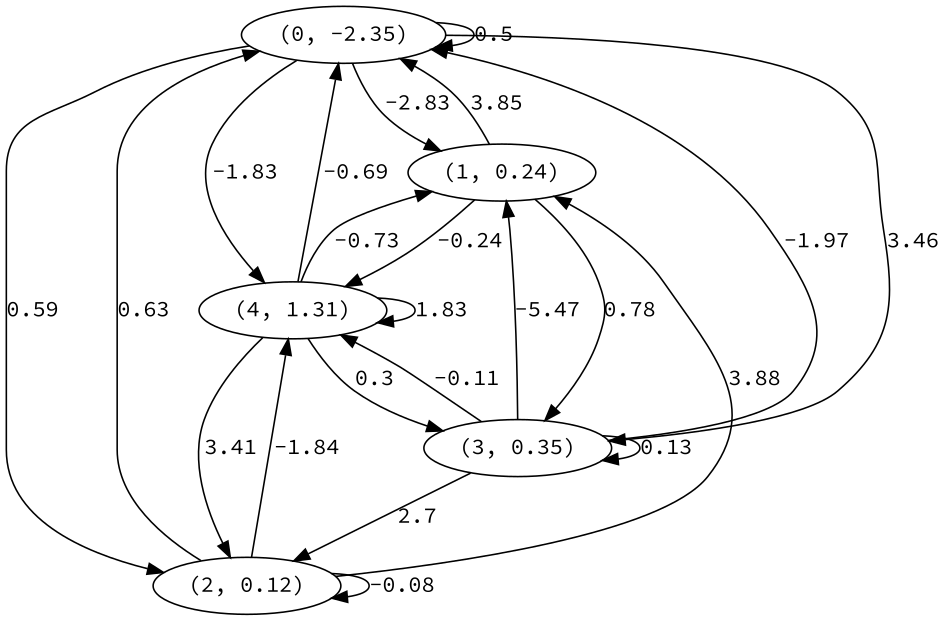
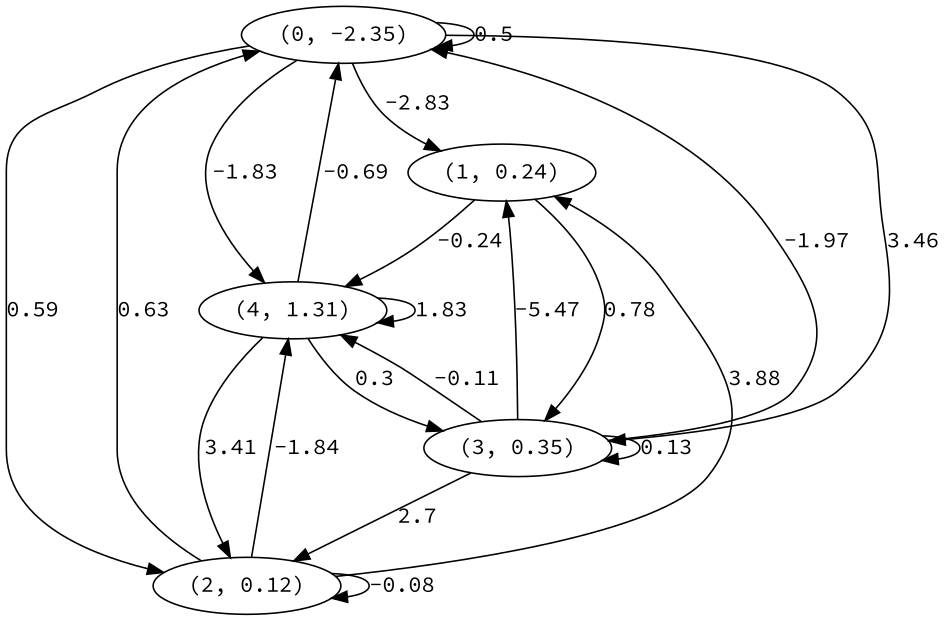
(458, 99) -> none
(345, 222) -> none
